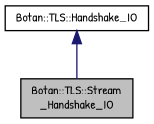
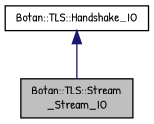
(77, 98) -> (77, 98)
